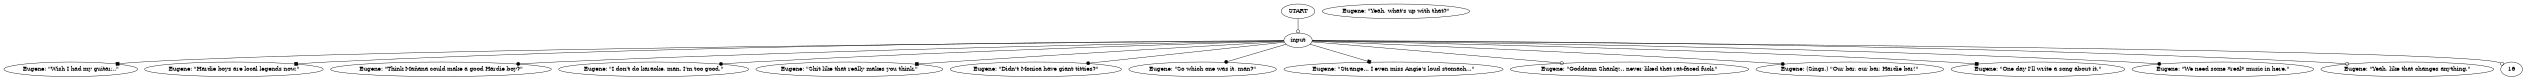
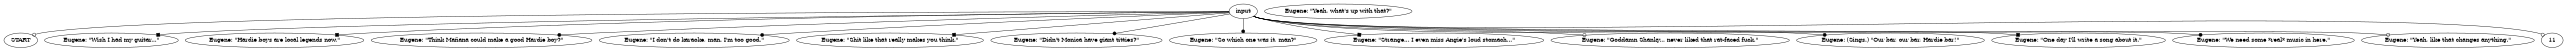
(1298, 24) -> (632, 14)
(2512, 69) -> (2552, 40)
